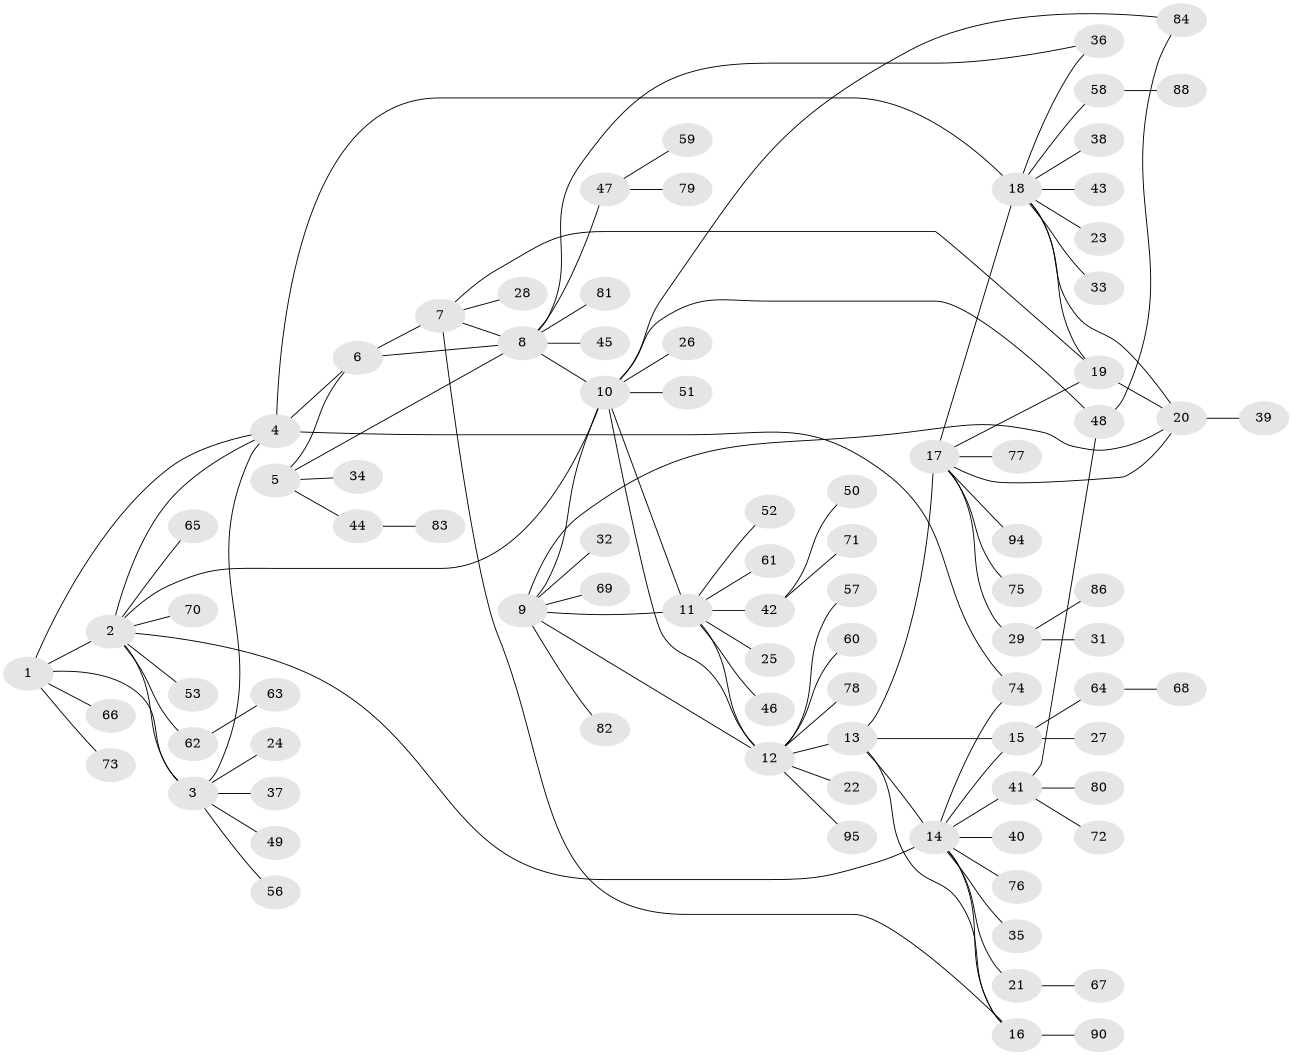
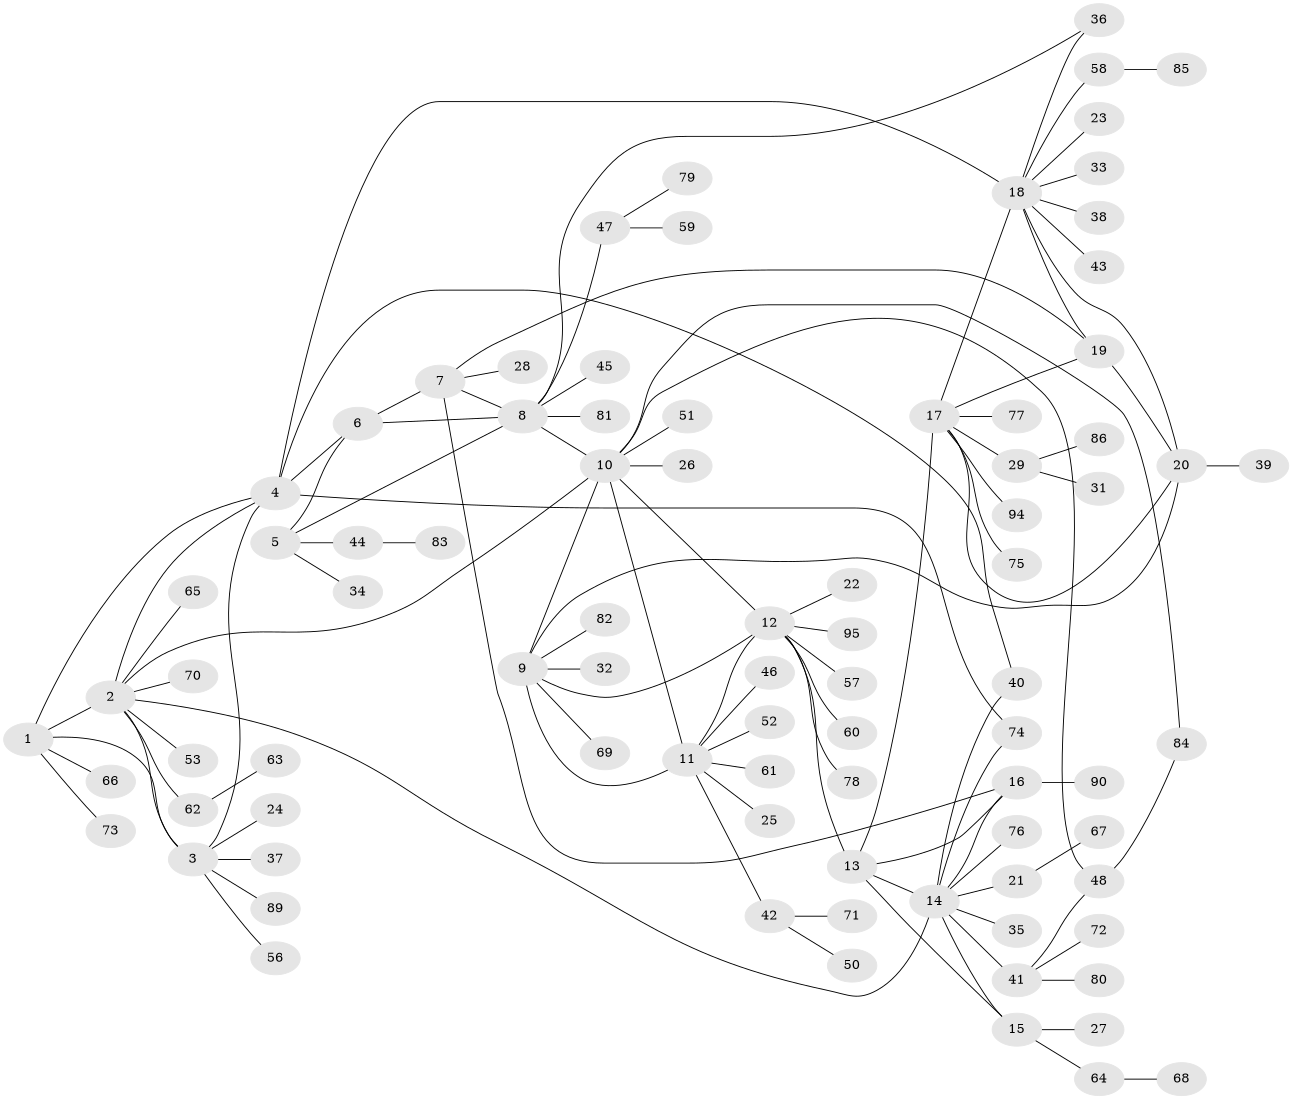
(1182, 91) -> (1182, 70)
none -> (681, 330)
(275, 843) -> (275, 909)
